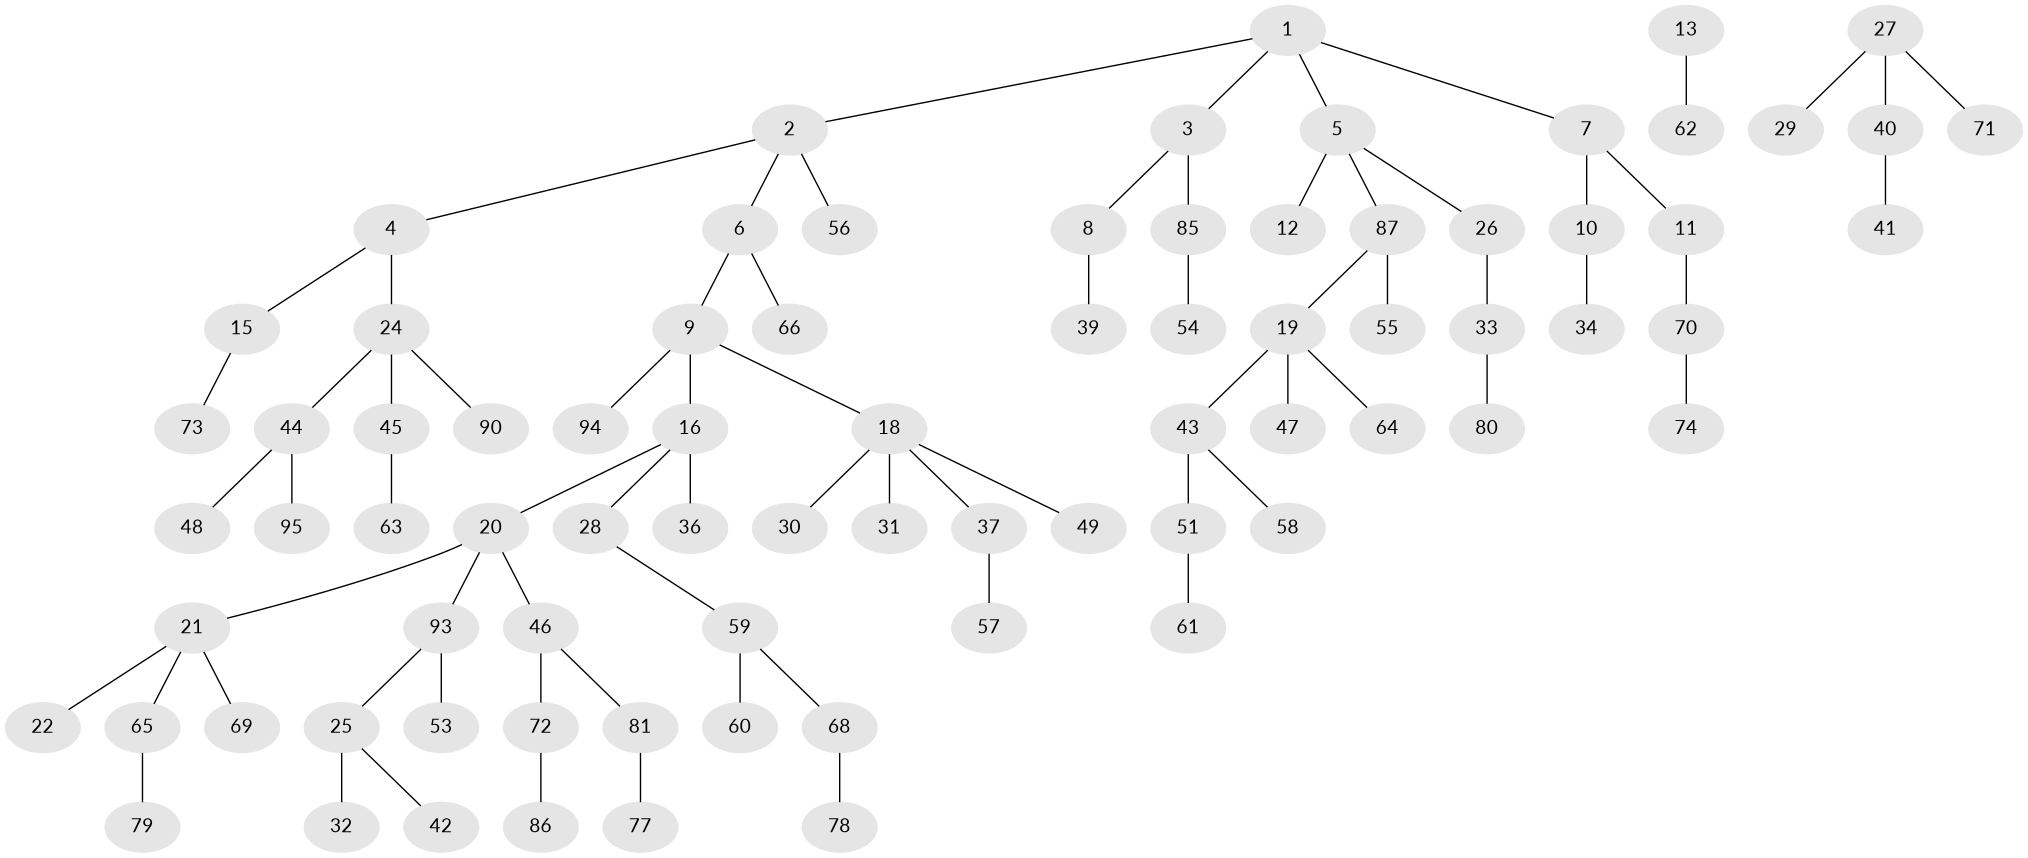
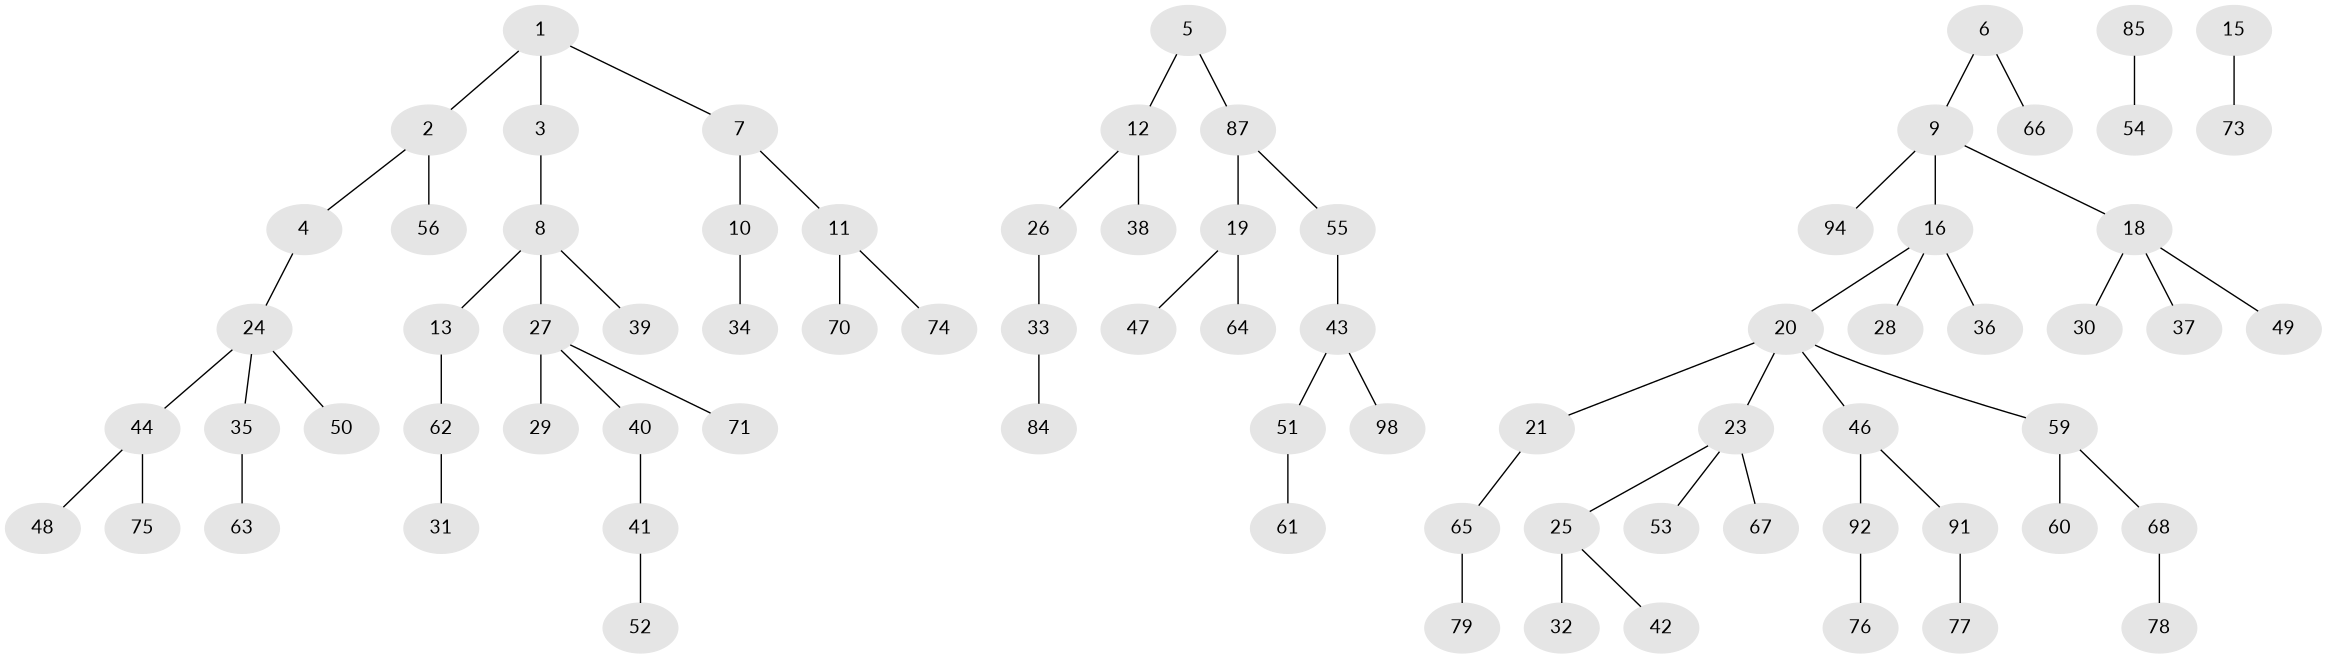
(1313, 80) -> none
(765, 180) -> none
(1188, 180) -> none
(1413, 180) -> (1089, 180)
none -> (1138, 230)
none -> (491, 279)
(317, 280) -> none
none -> (541, 280)
(1238, 379) -> (1338, 280)
(1686, 379) -> (889, 279)
(391, 429) -> (242, 429)
(491, 429) -> (342, 429)
(1487, 429) -> (1039, 429)
(889, 479) -> (441, 479)
(292, 528) -> (142, 528)
(1288, 528) -> (1387, 429)
none -> (1761, 528)
(666, 578) -> (1919, 384)
(441, 628) -> (1736, 429)
none -> (640, 628)
(989, 628) -> none
(43, 728) -> none
(242, 728) -> none
(541, 728) -> (1861, 528)
(640, 728) -> (1960, 528)
(541, 827) -> (1861, 628)
